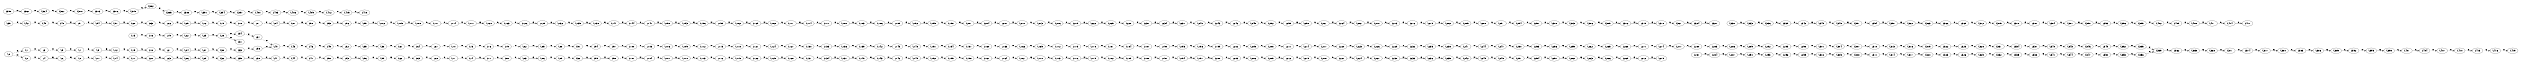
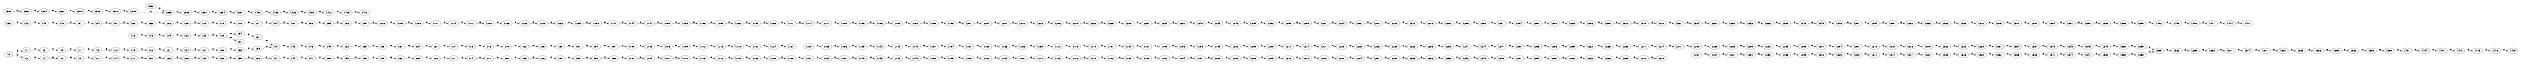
(141, 9) -> (150, 13)
none -> (1723, 23)
(799, 47) -> none
